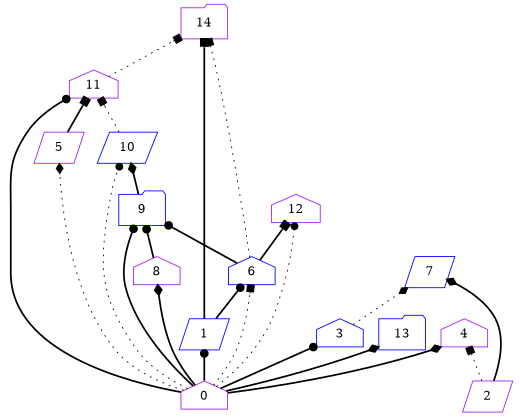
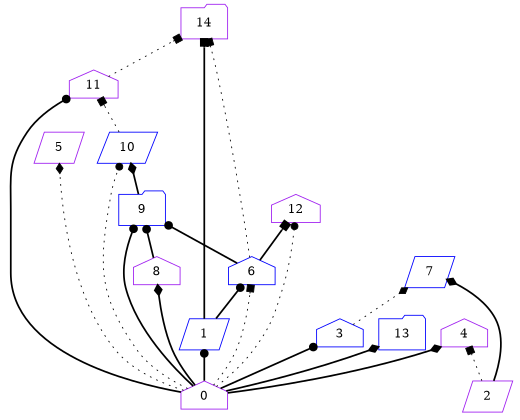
(75, 119) -> none
